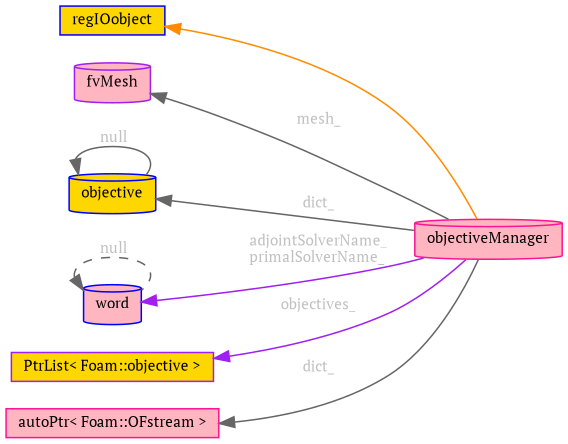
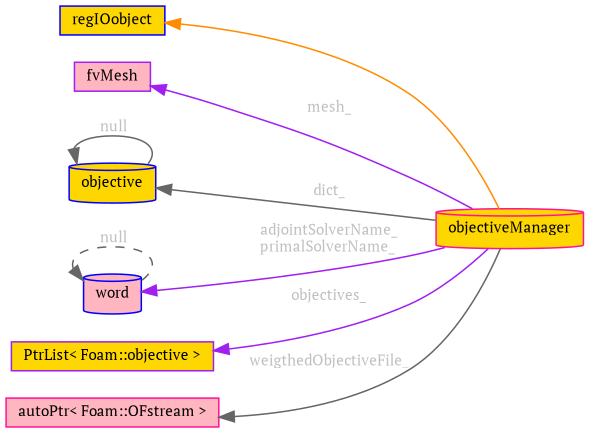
(112, 83) -> (112, 77)
(310, 153) -> (322, 141)
(489, 239) -> (510, 229)
(317, 368) -> (327, 362)
